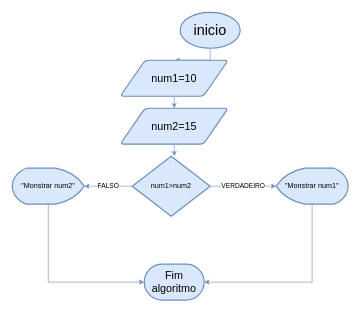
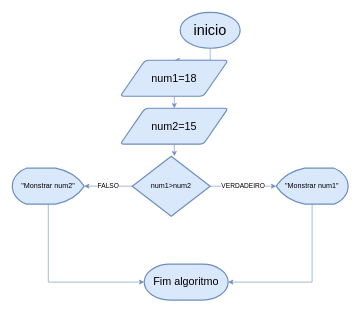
(174, 78) -> (174, 78)
(174, 282) -> (186, 282)
